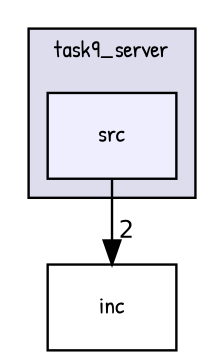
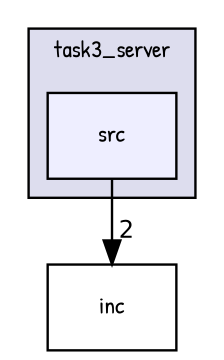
(112, 51) -> (112, 51)
